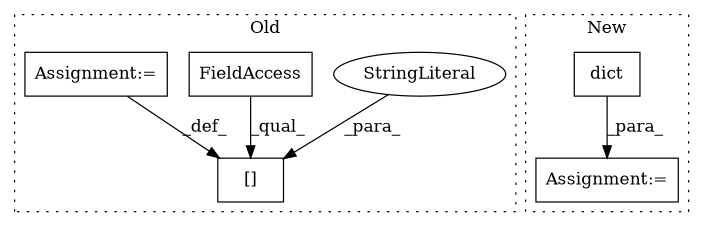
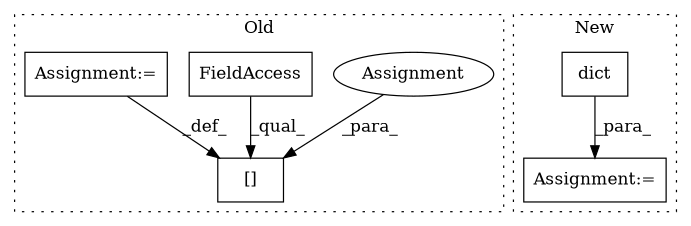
(420, 74) -> (414, 74)
